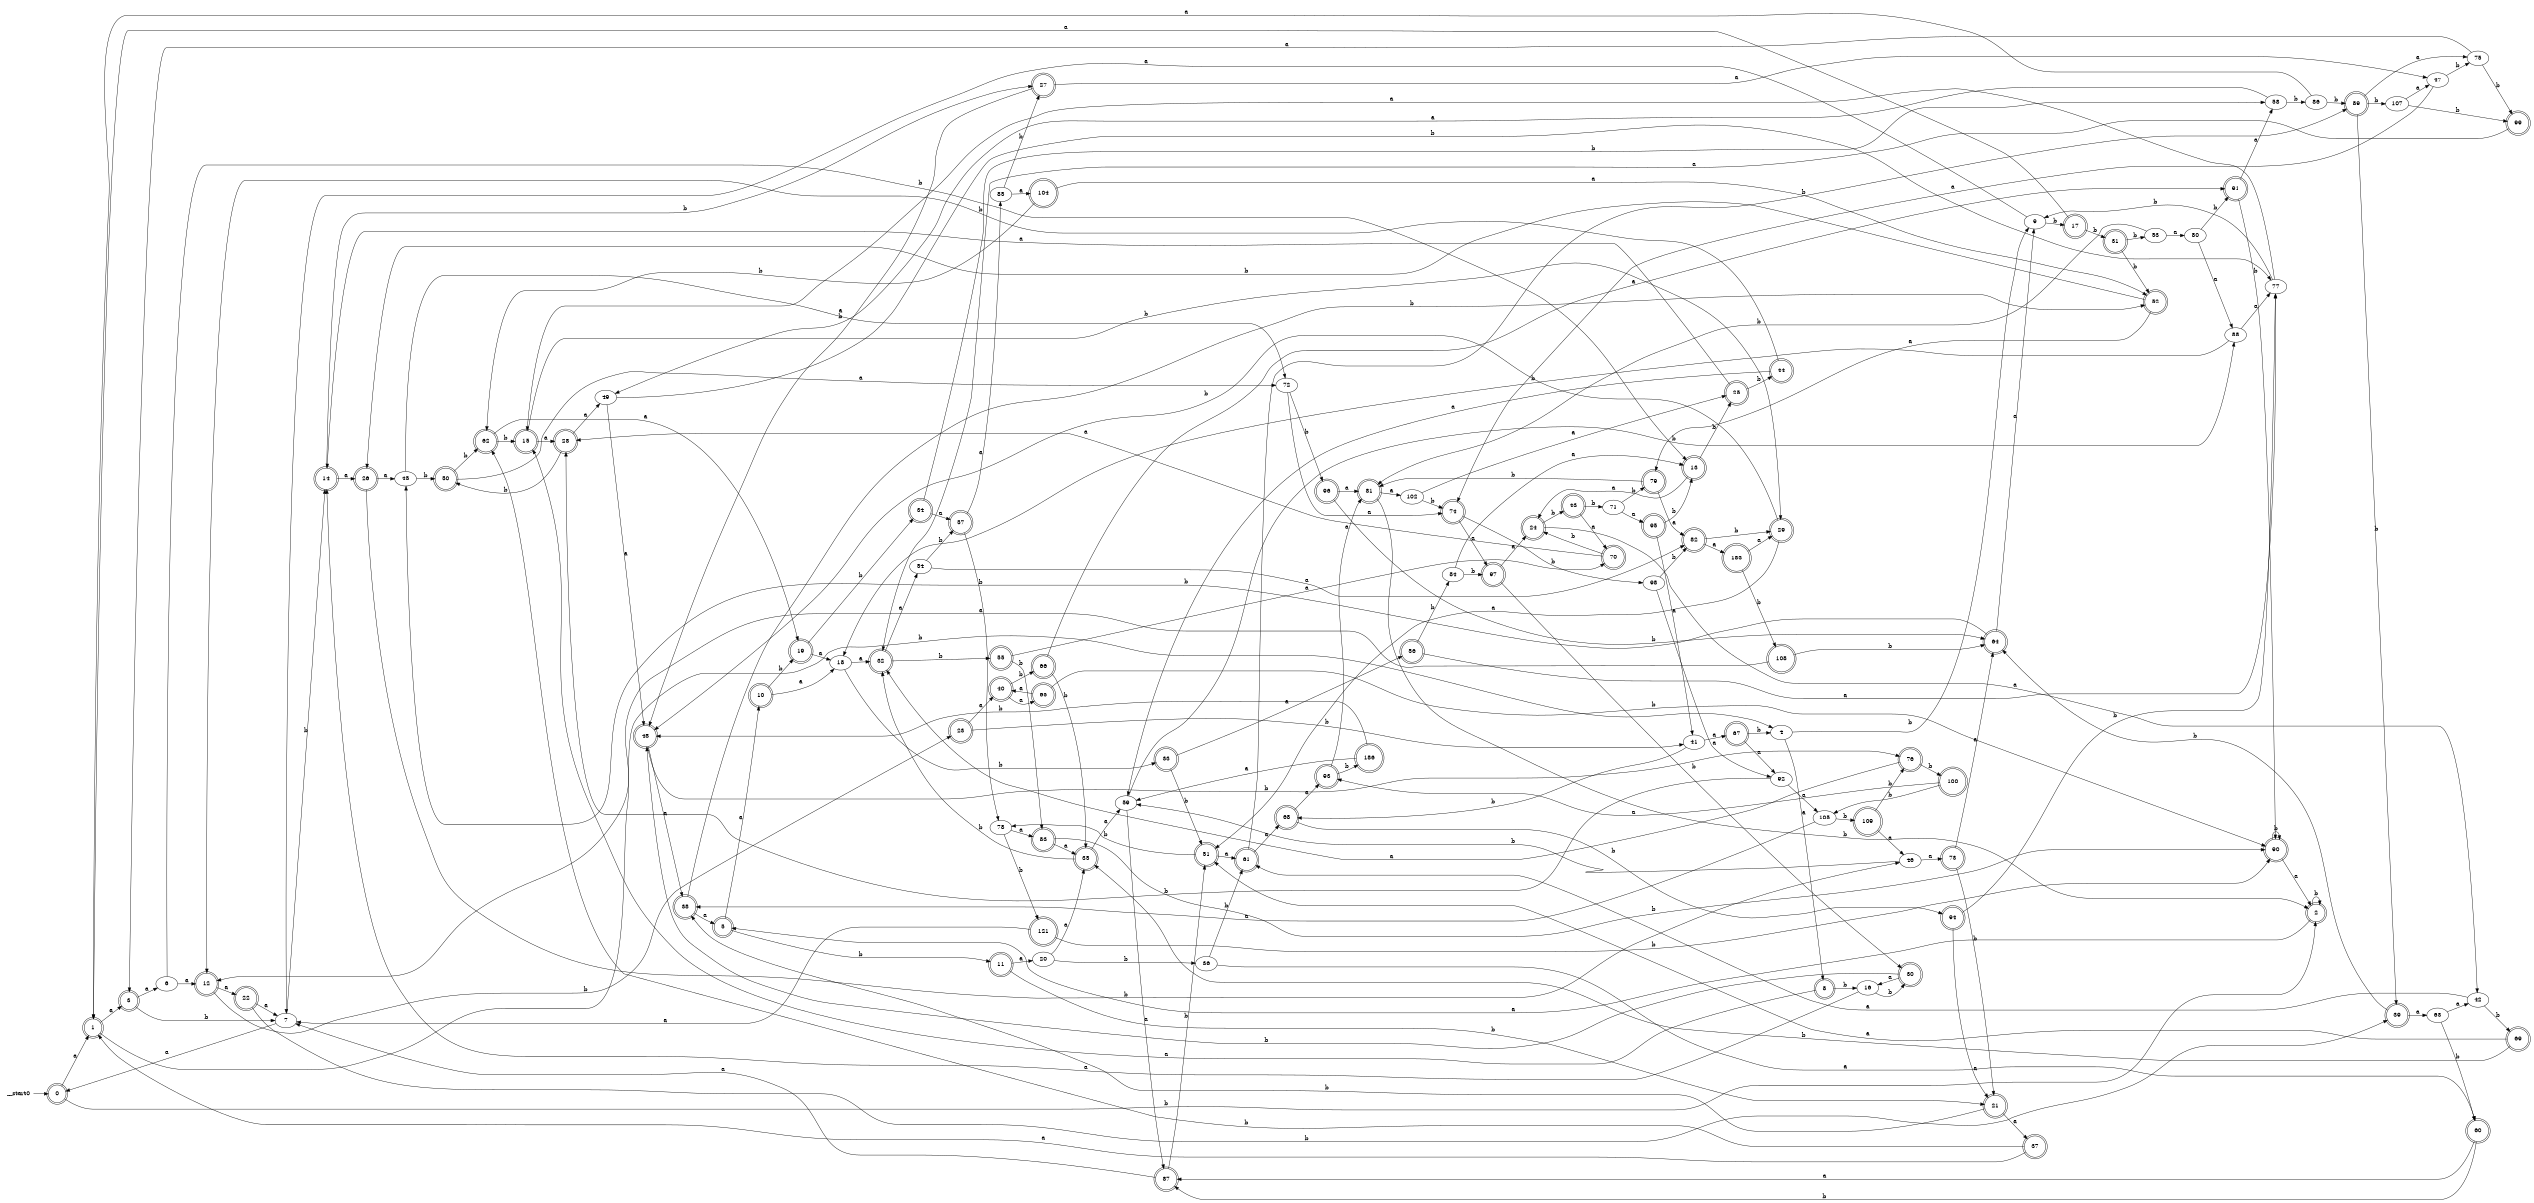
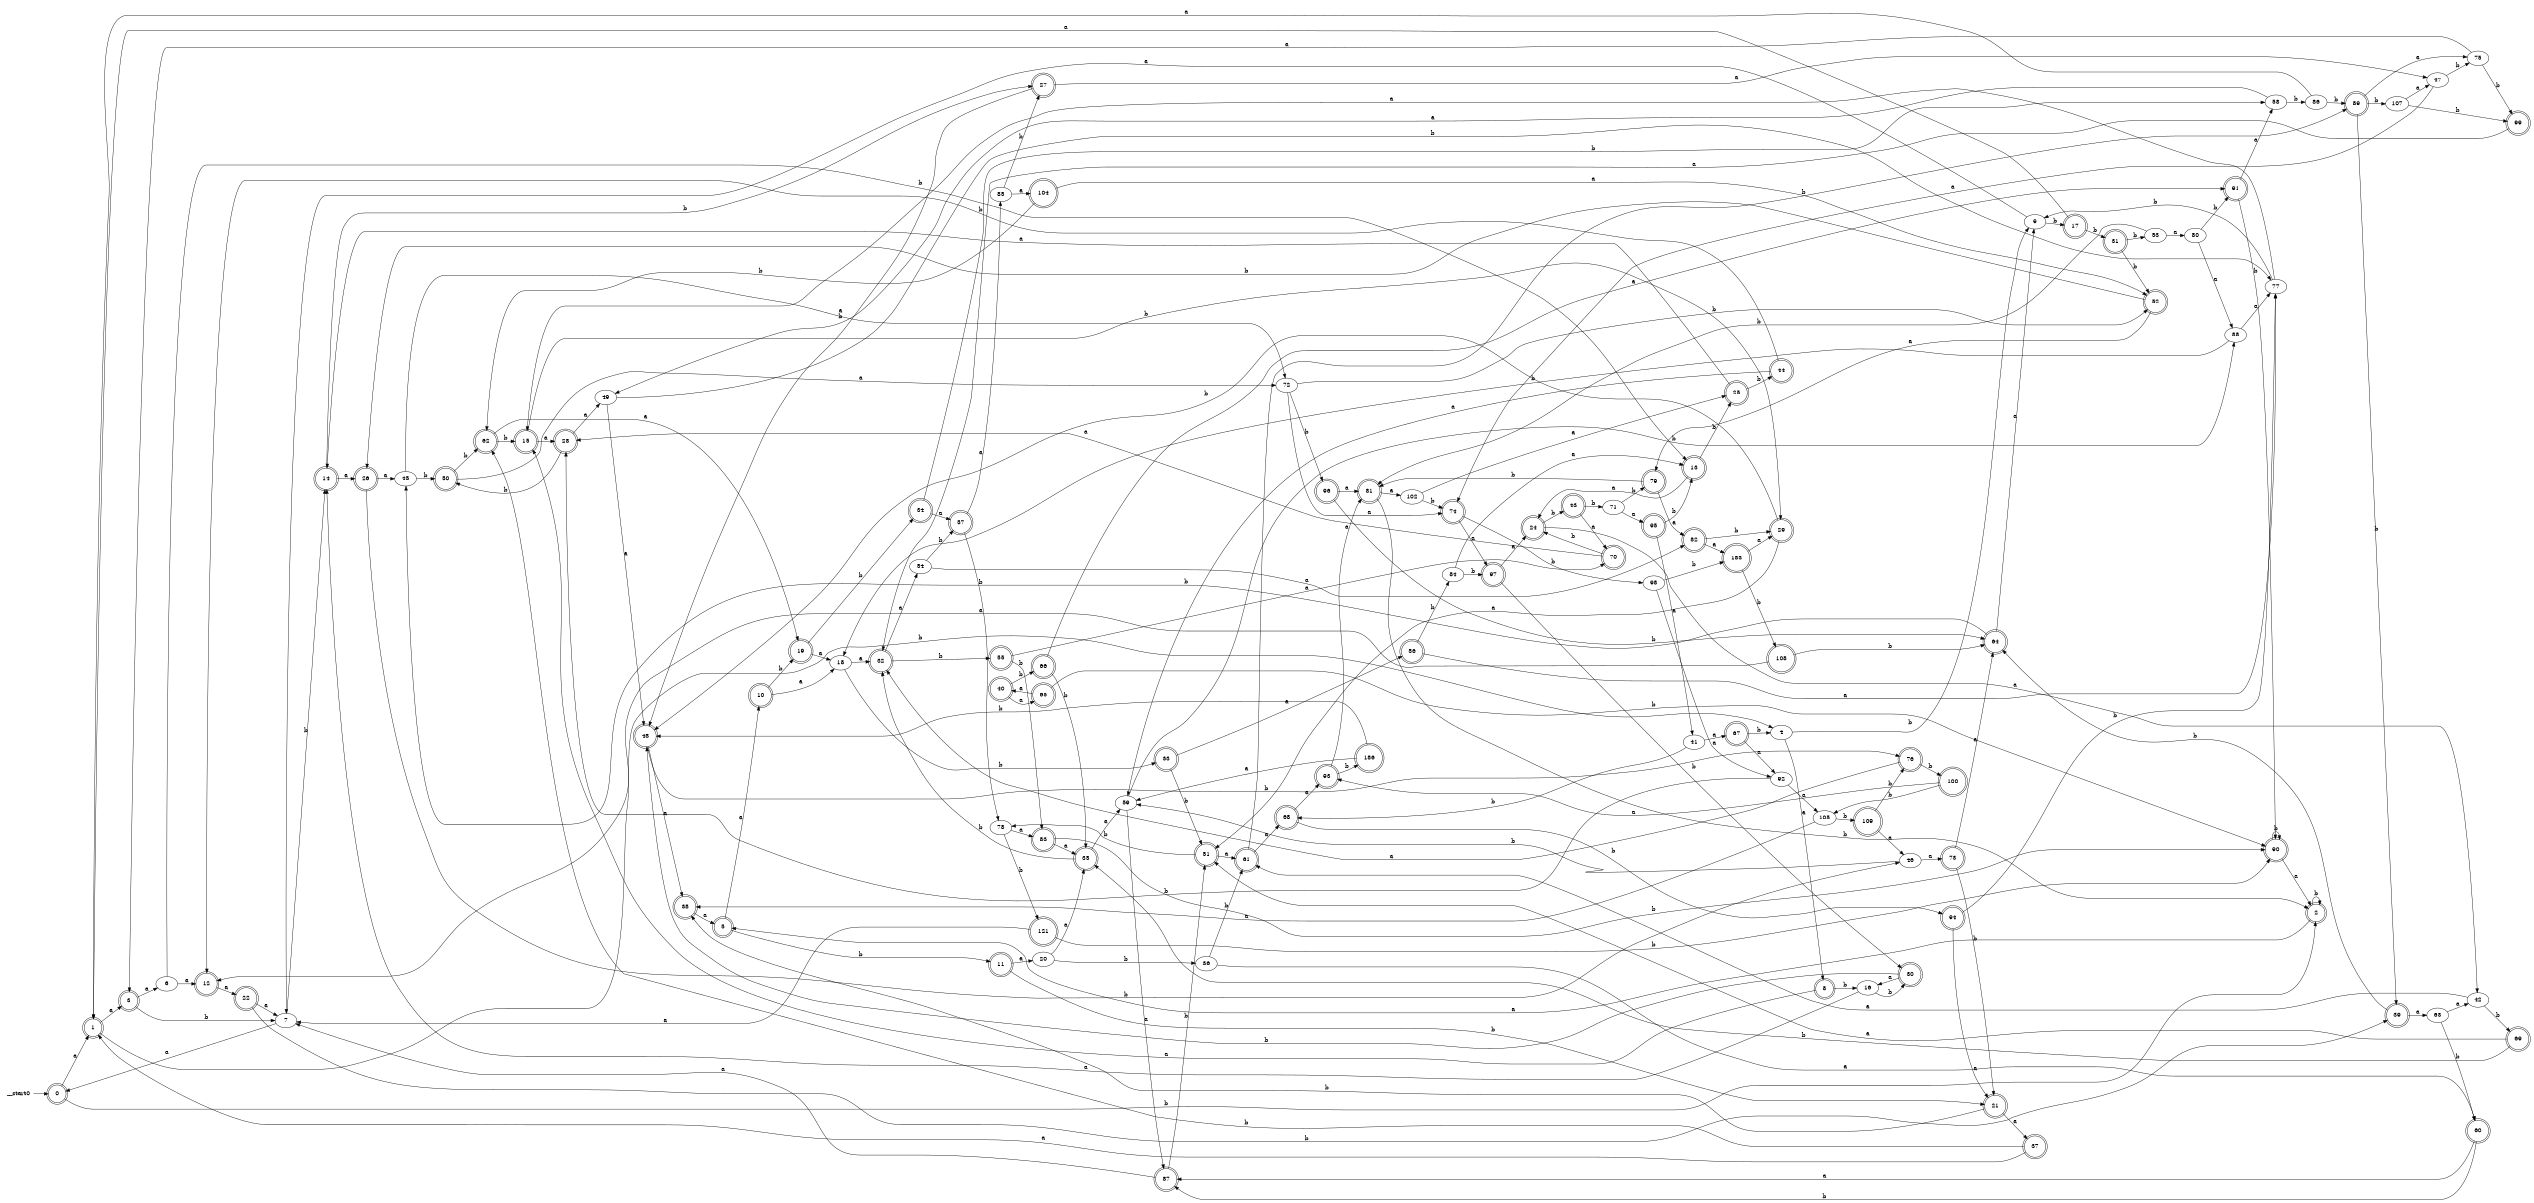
(1222, 342) -> (1718, 313)
(1672, 564) -> (1692, 572)
(961, 731) -> none
